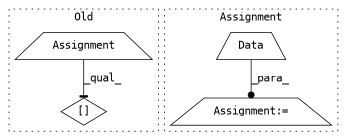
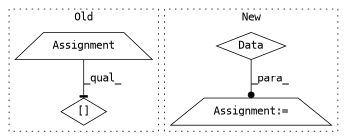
(251, 18) -> (251, 18)
(251, 46) -> (251, 46)
